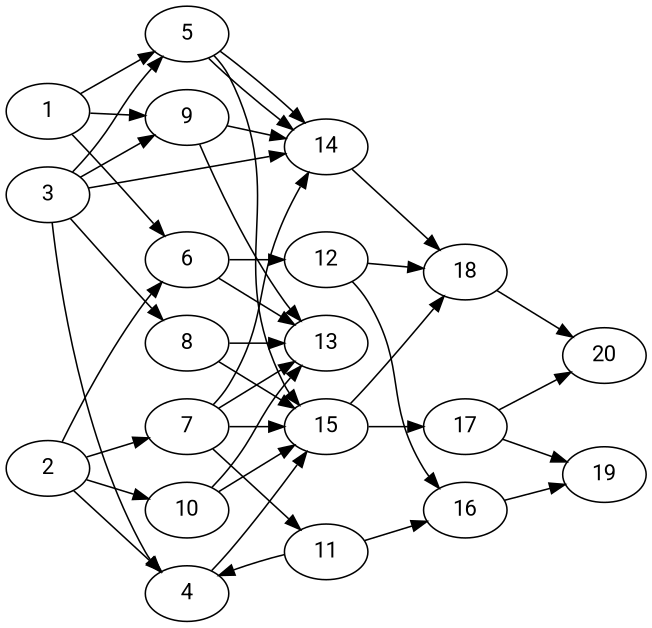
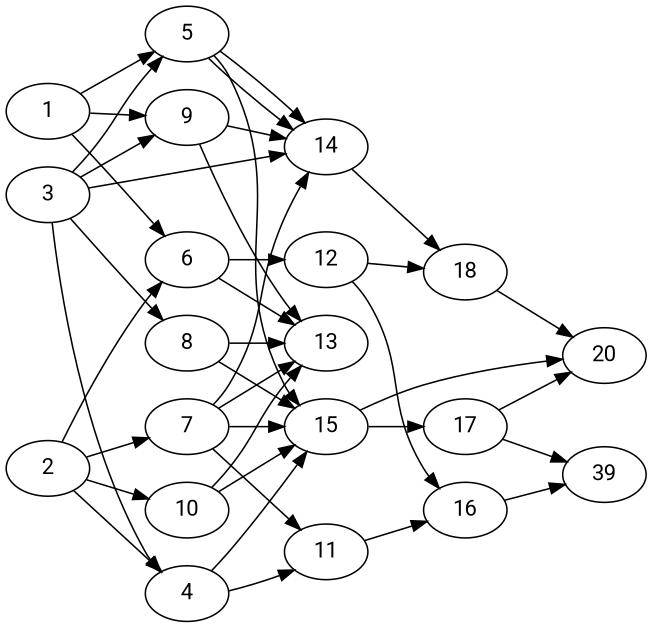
(399, 349) -> (451, 378)
(604, 475) -> (604, 475)
(259, 562) -> (254, 584)
